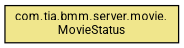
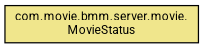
(92, 24) -> (102, 24)
